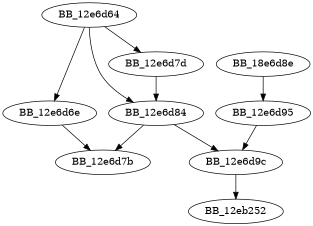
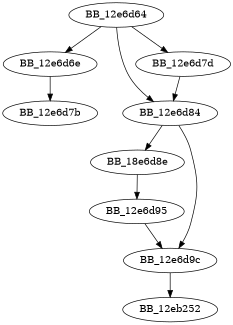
(132, 135) -> (156, 135)
